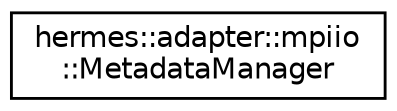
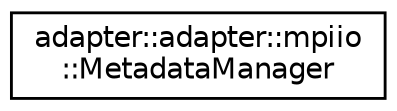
(198, 56) -> (198, 56)
